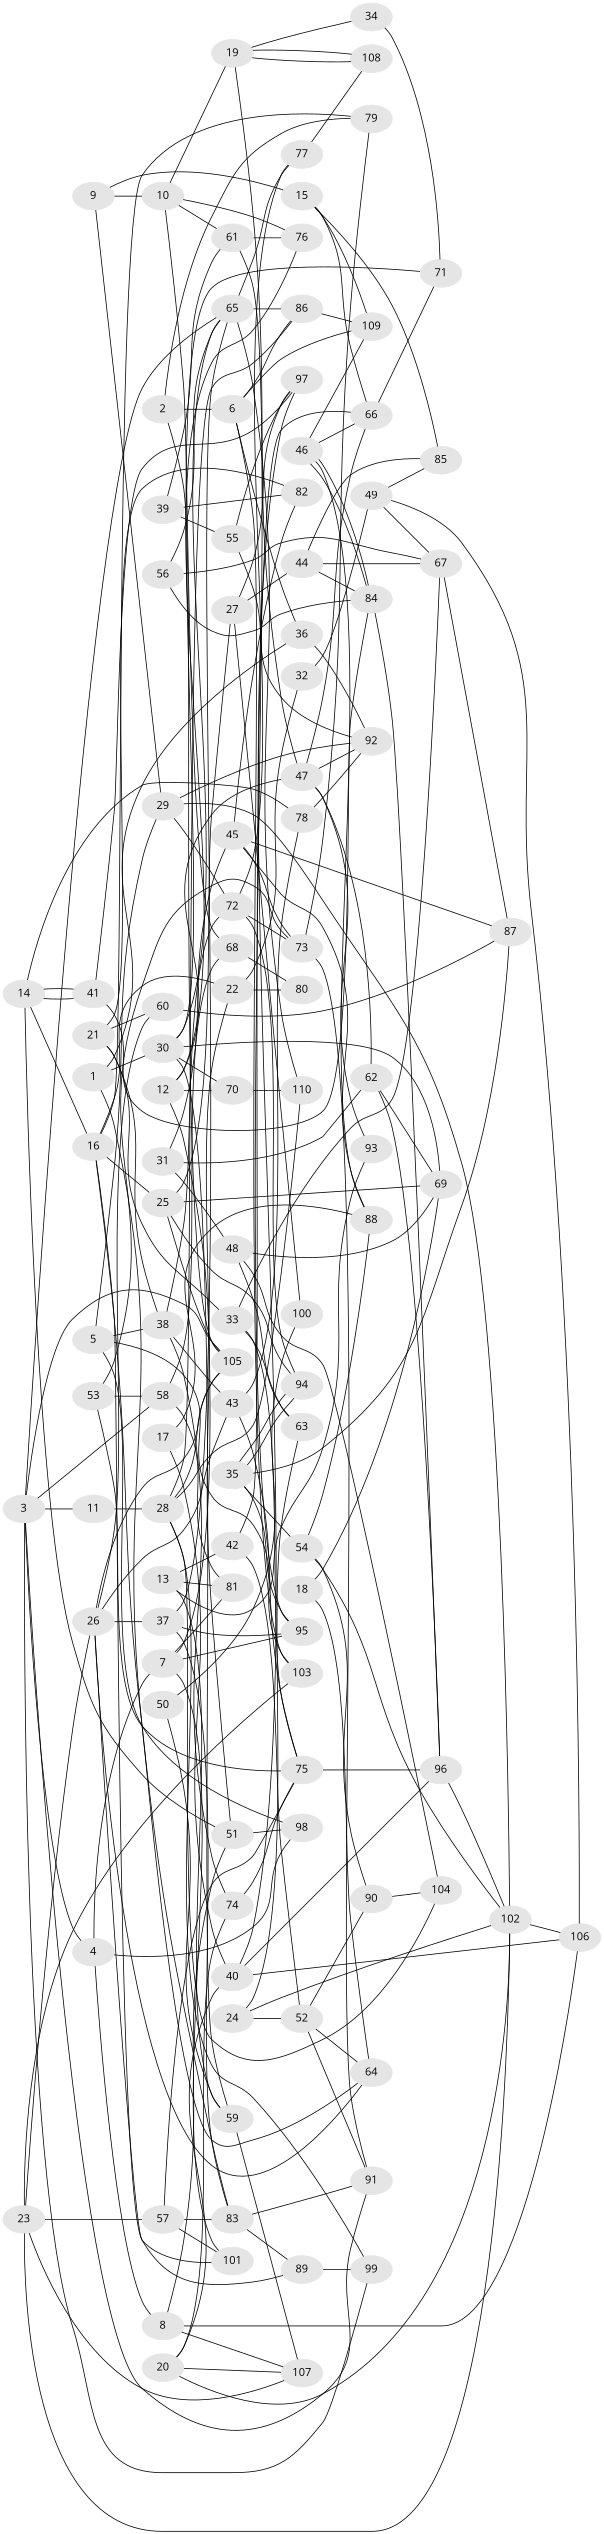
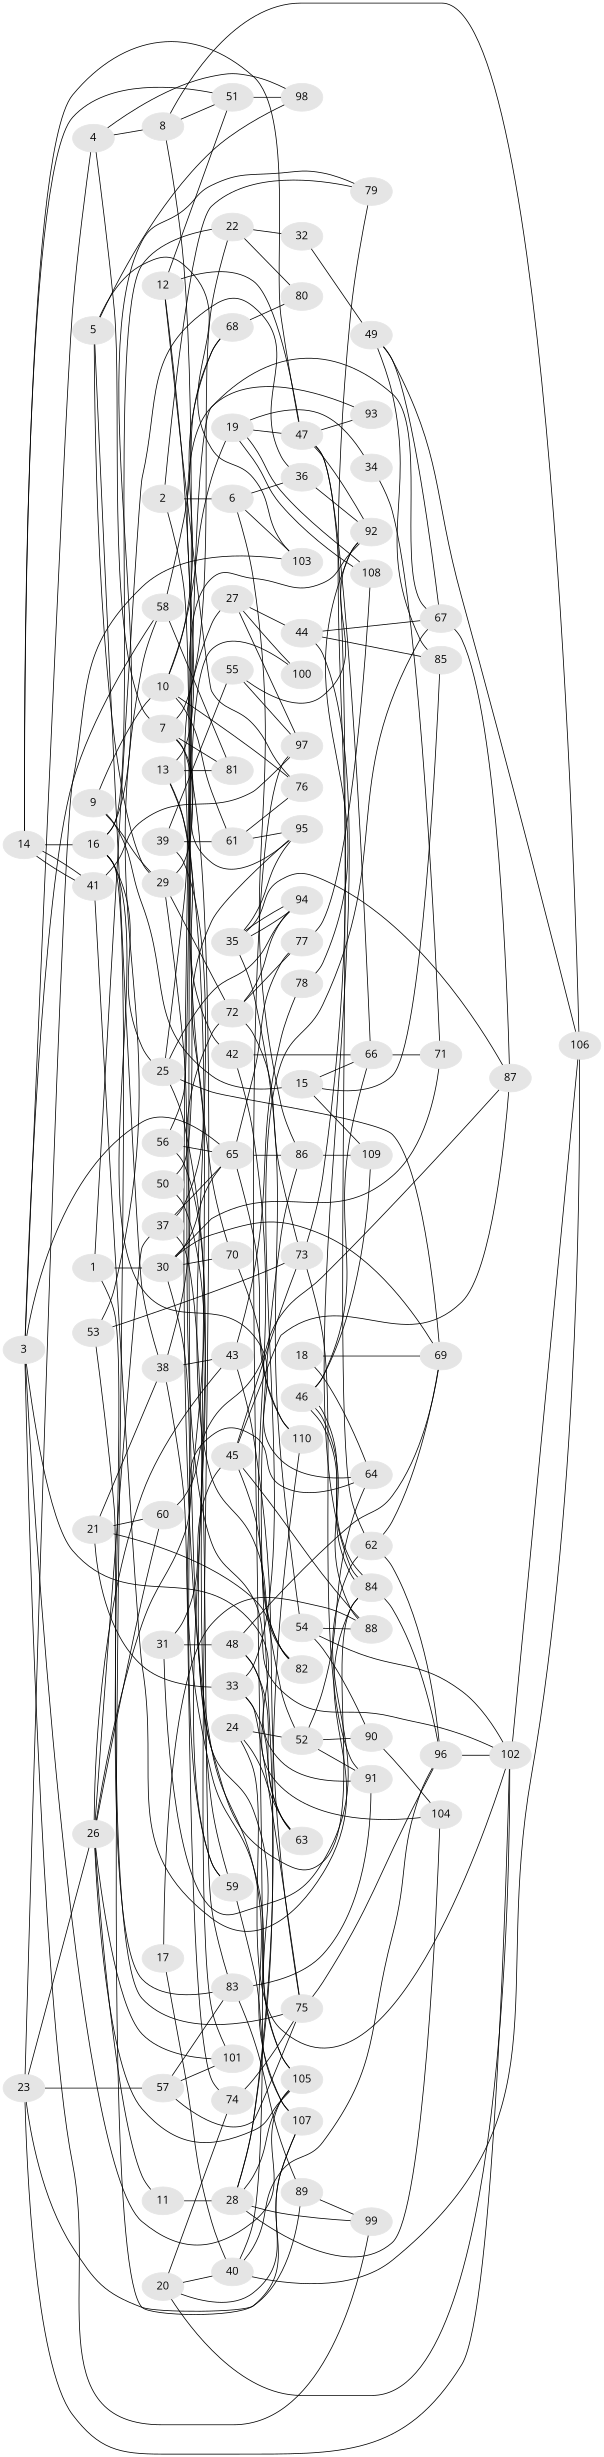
(291, 353) -> none
(104, 817) -> (55, 150)
(59, 1509) -> (112, 2021)
